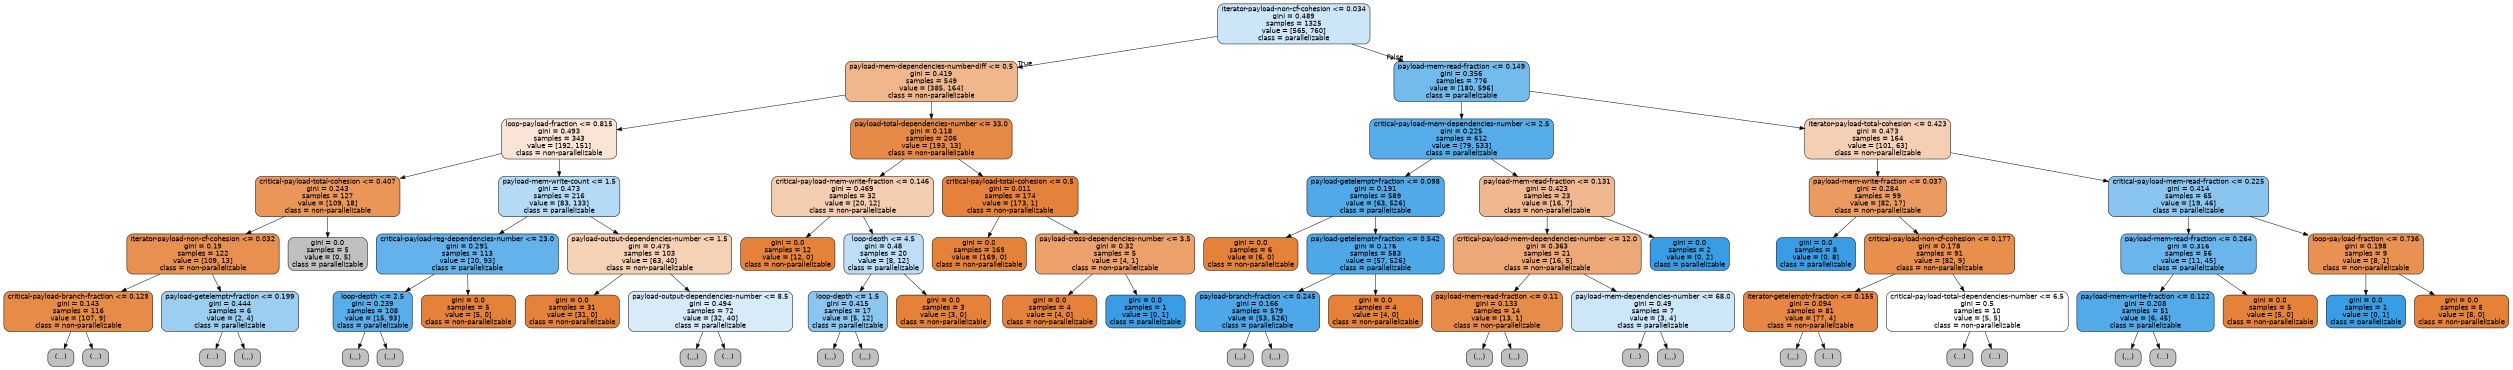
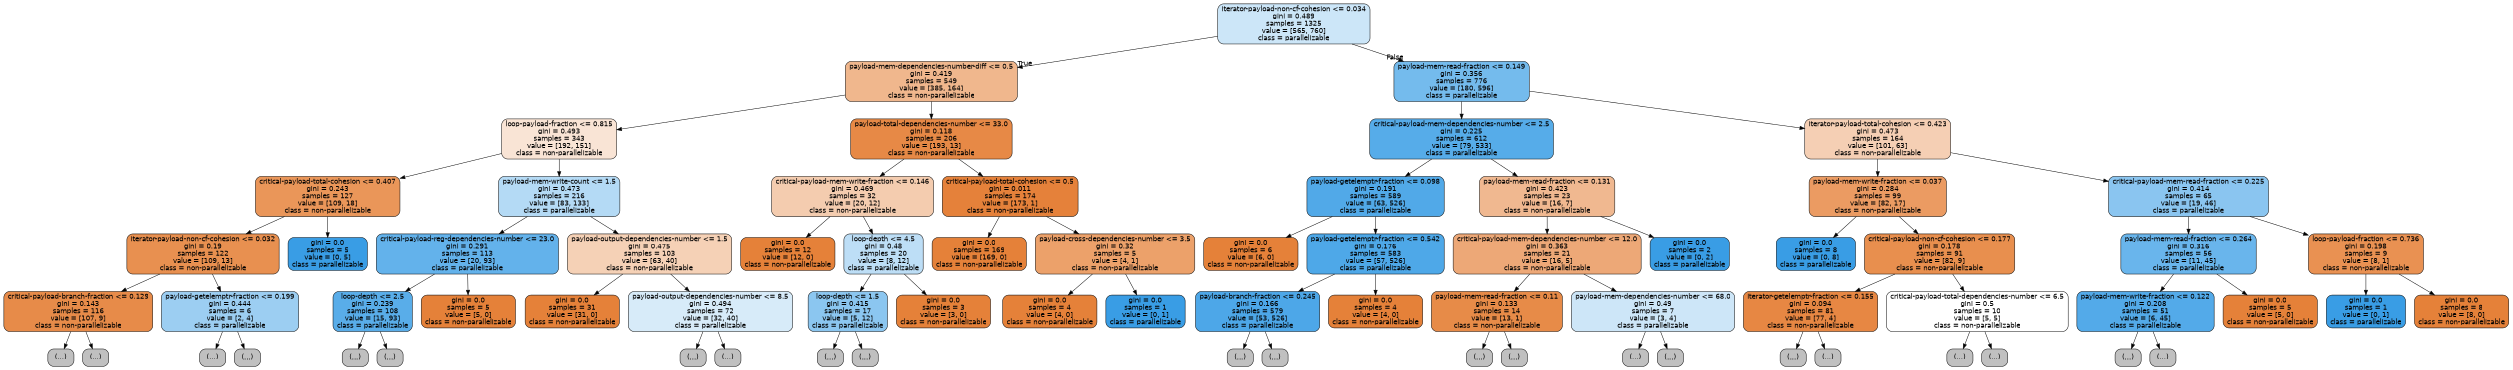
(328, 254) -> (328, 254)
